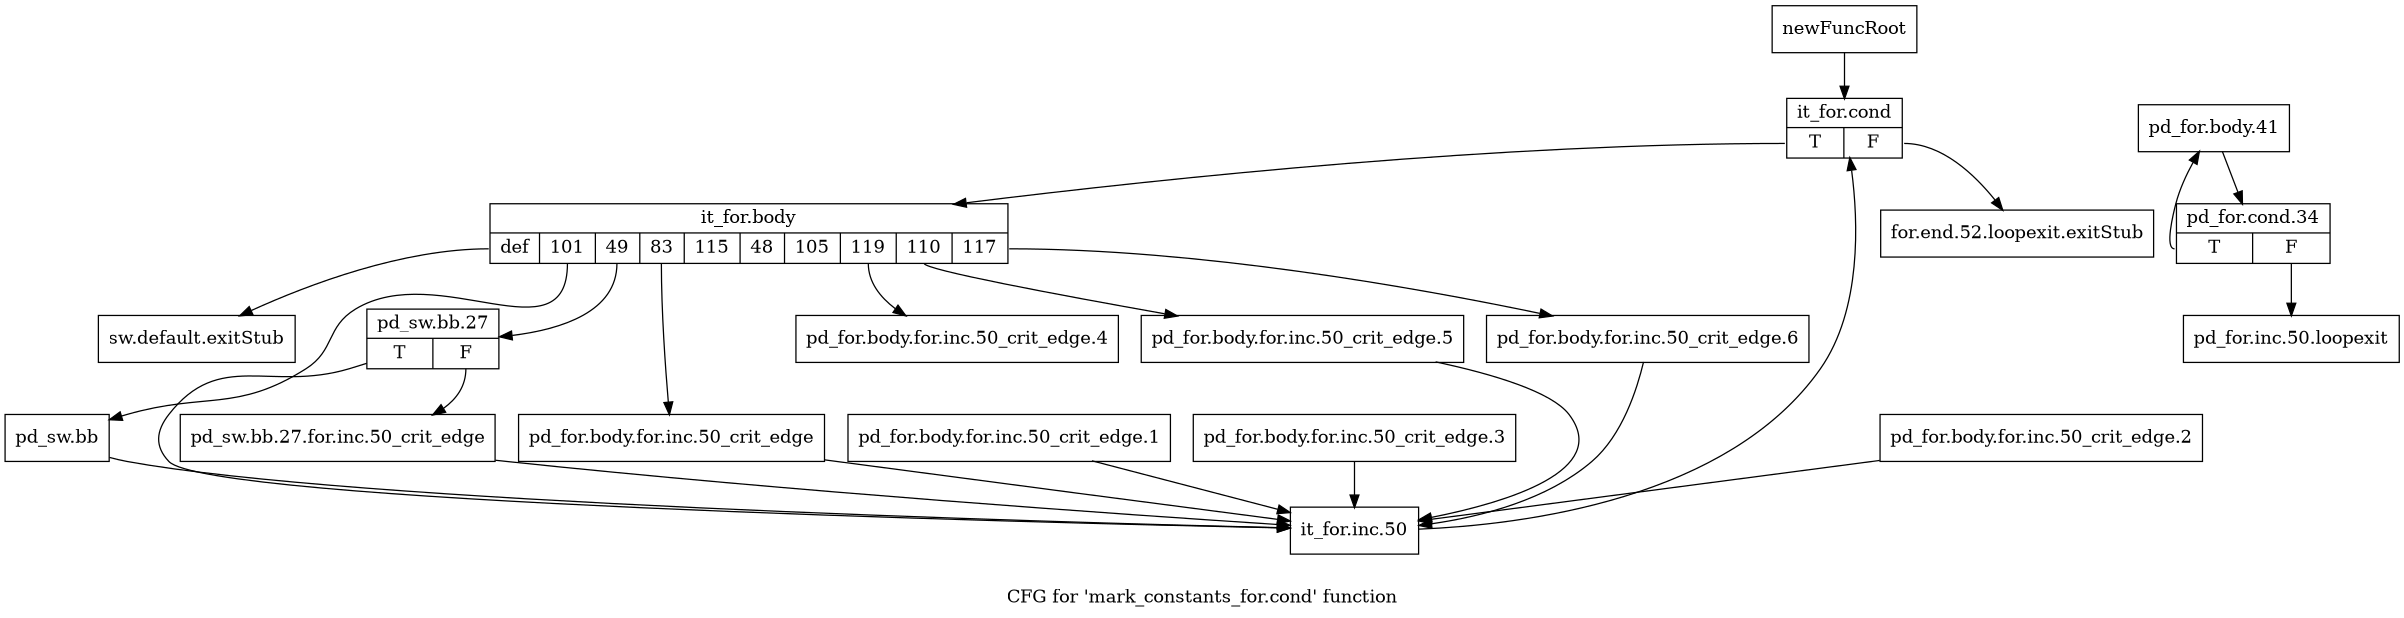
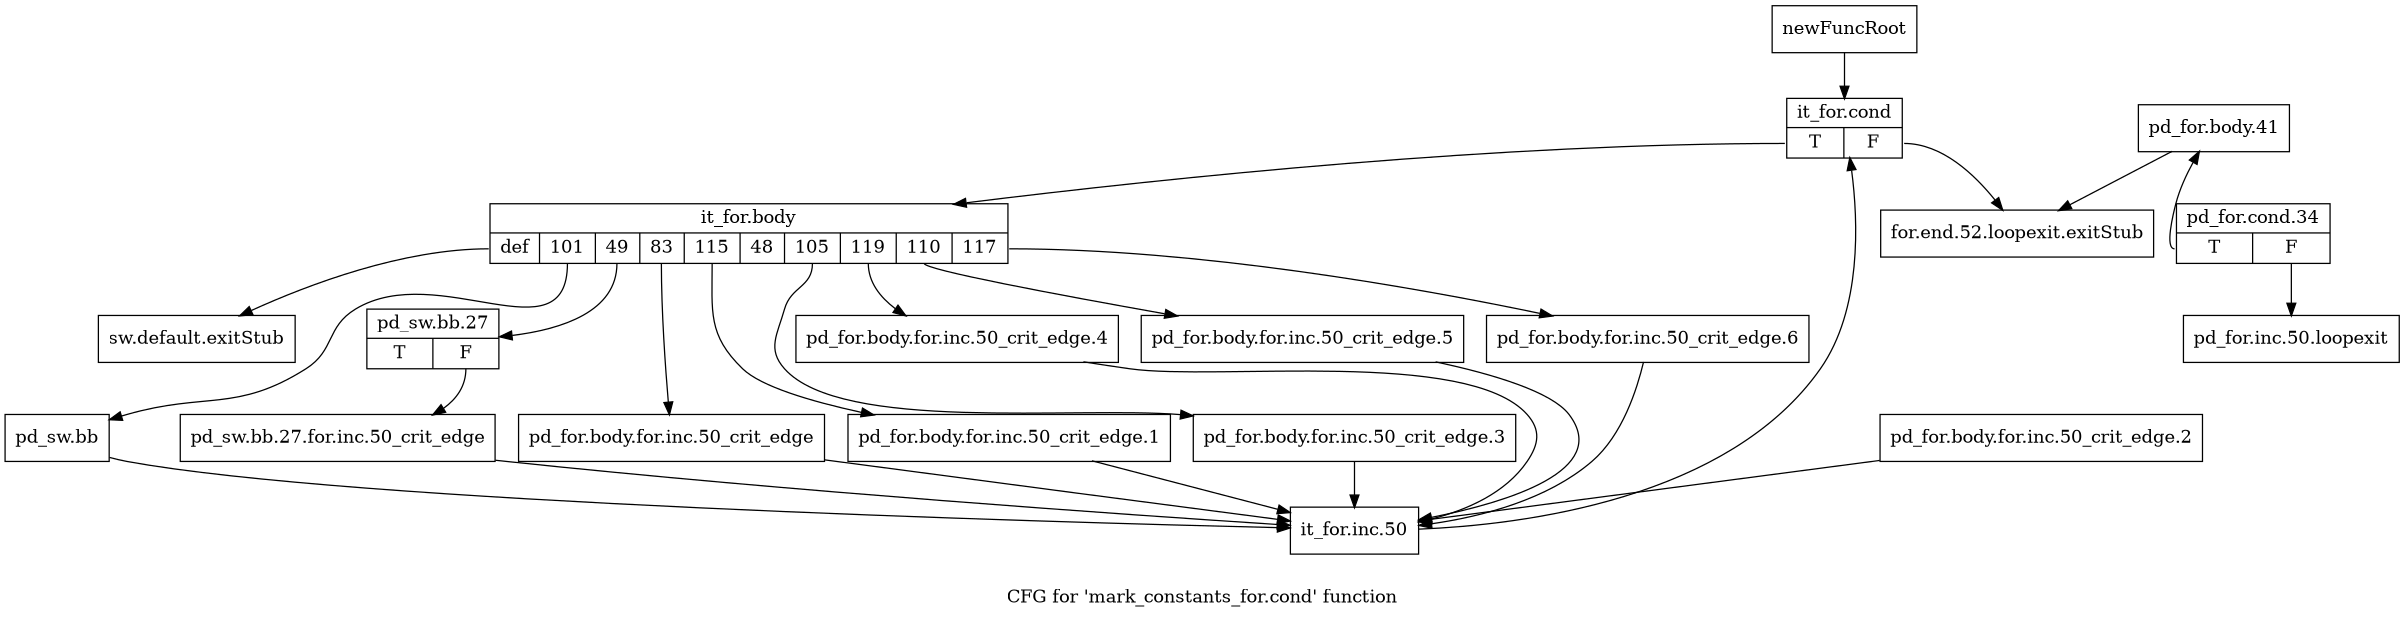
(2230, 172) -> (2121, 178)
none -> (748, 373)
none -> (919, 410)
(590, 505) -> (1392, 374)
